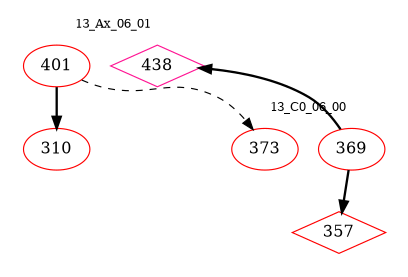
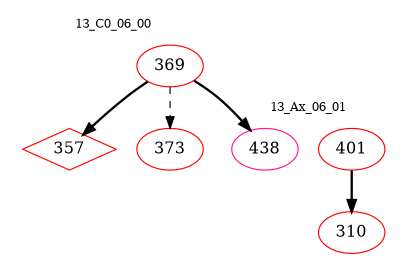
(157, 66) -> (265, 149)
(168, 88) -> (170, 102)
